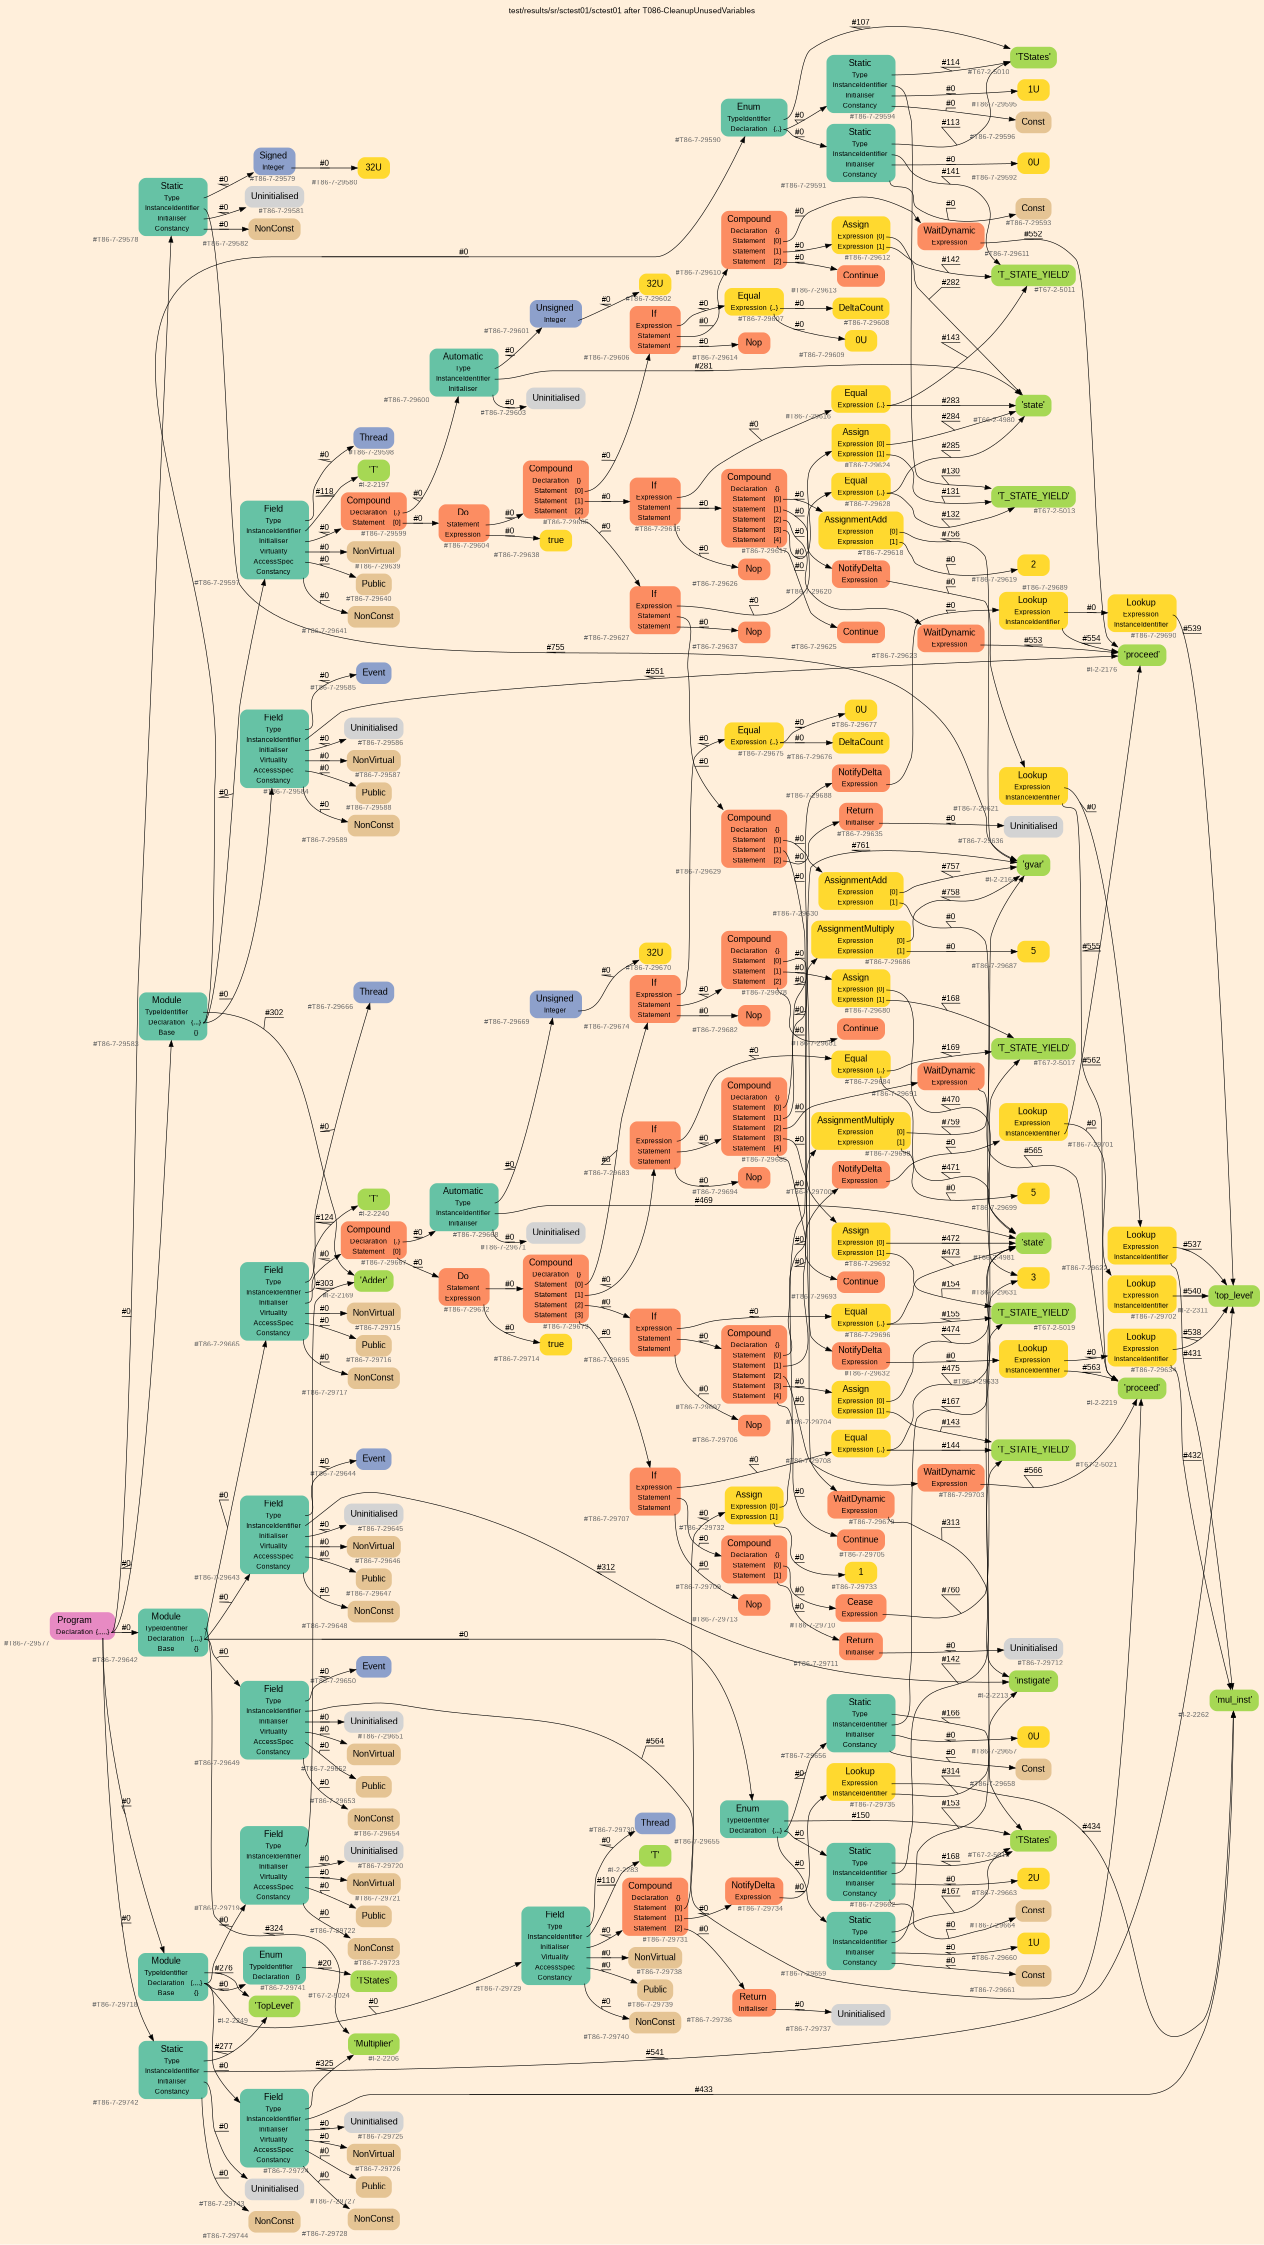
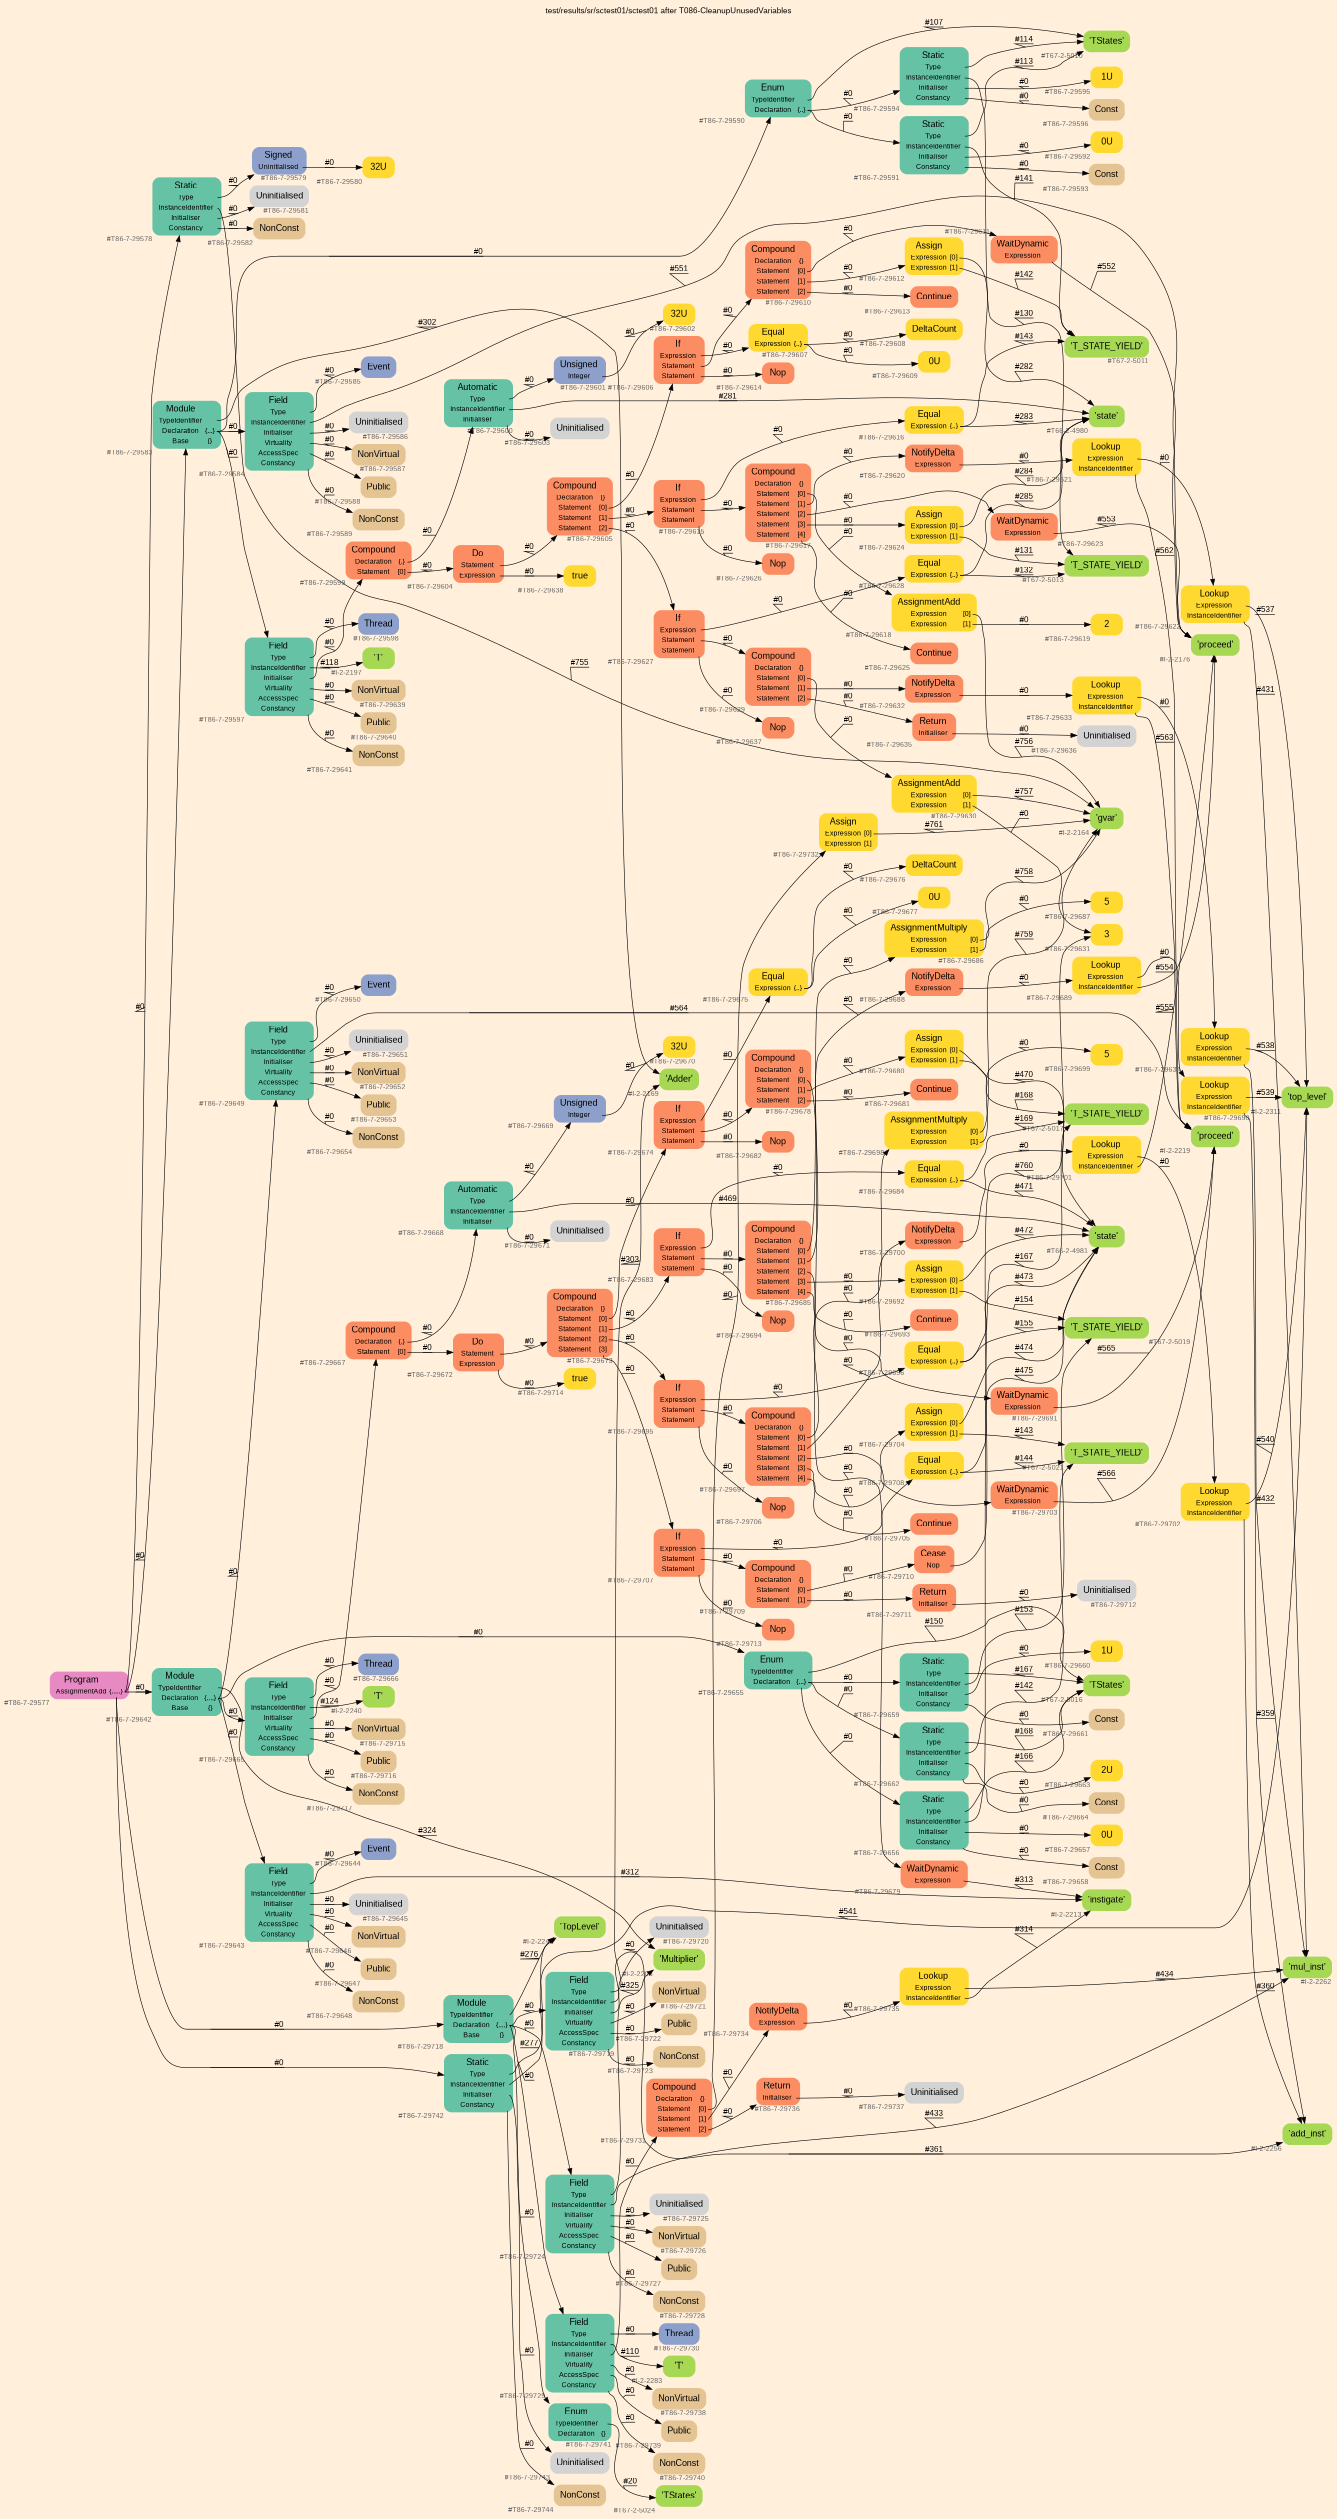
(273, 167) -> (278, 167)
(861, 1573) -> none
(860, 1614) -> (933, 1565)
(75, 1632) -> (81, 1691)
none -> (1307, 2134)
